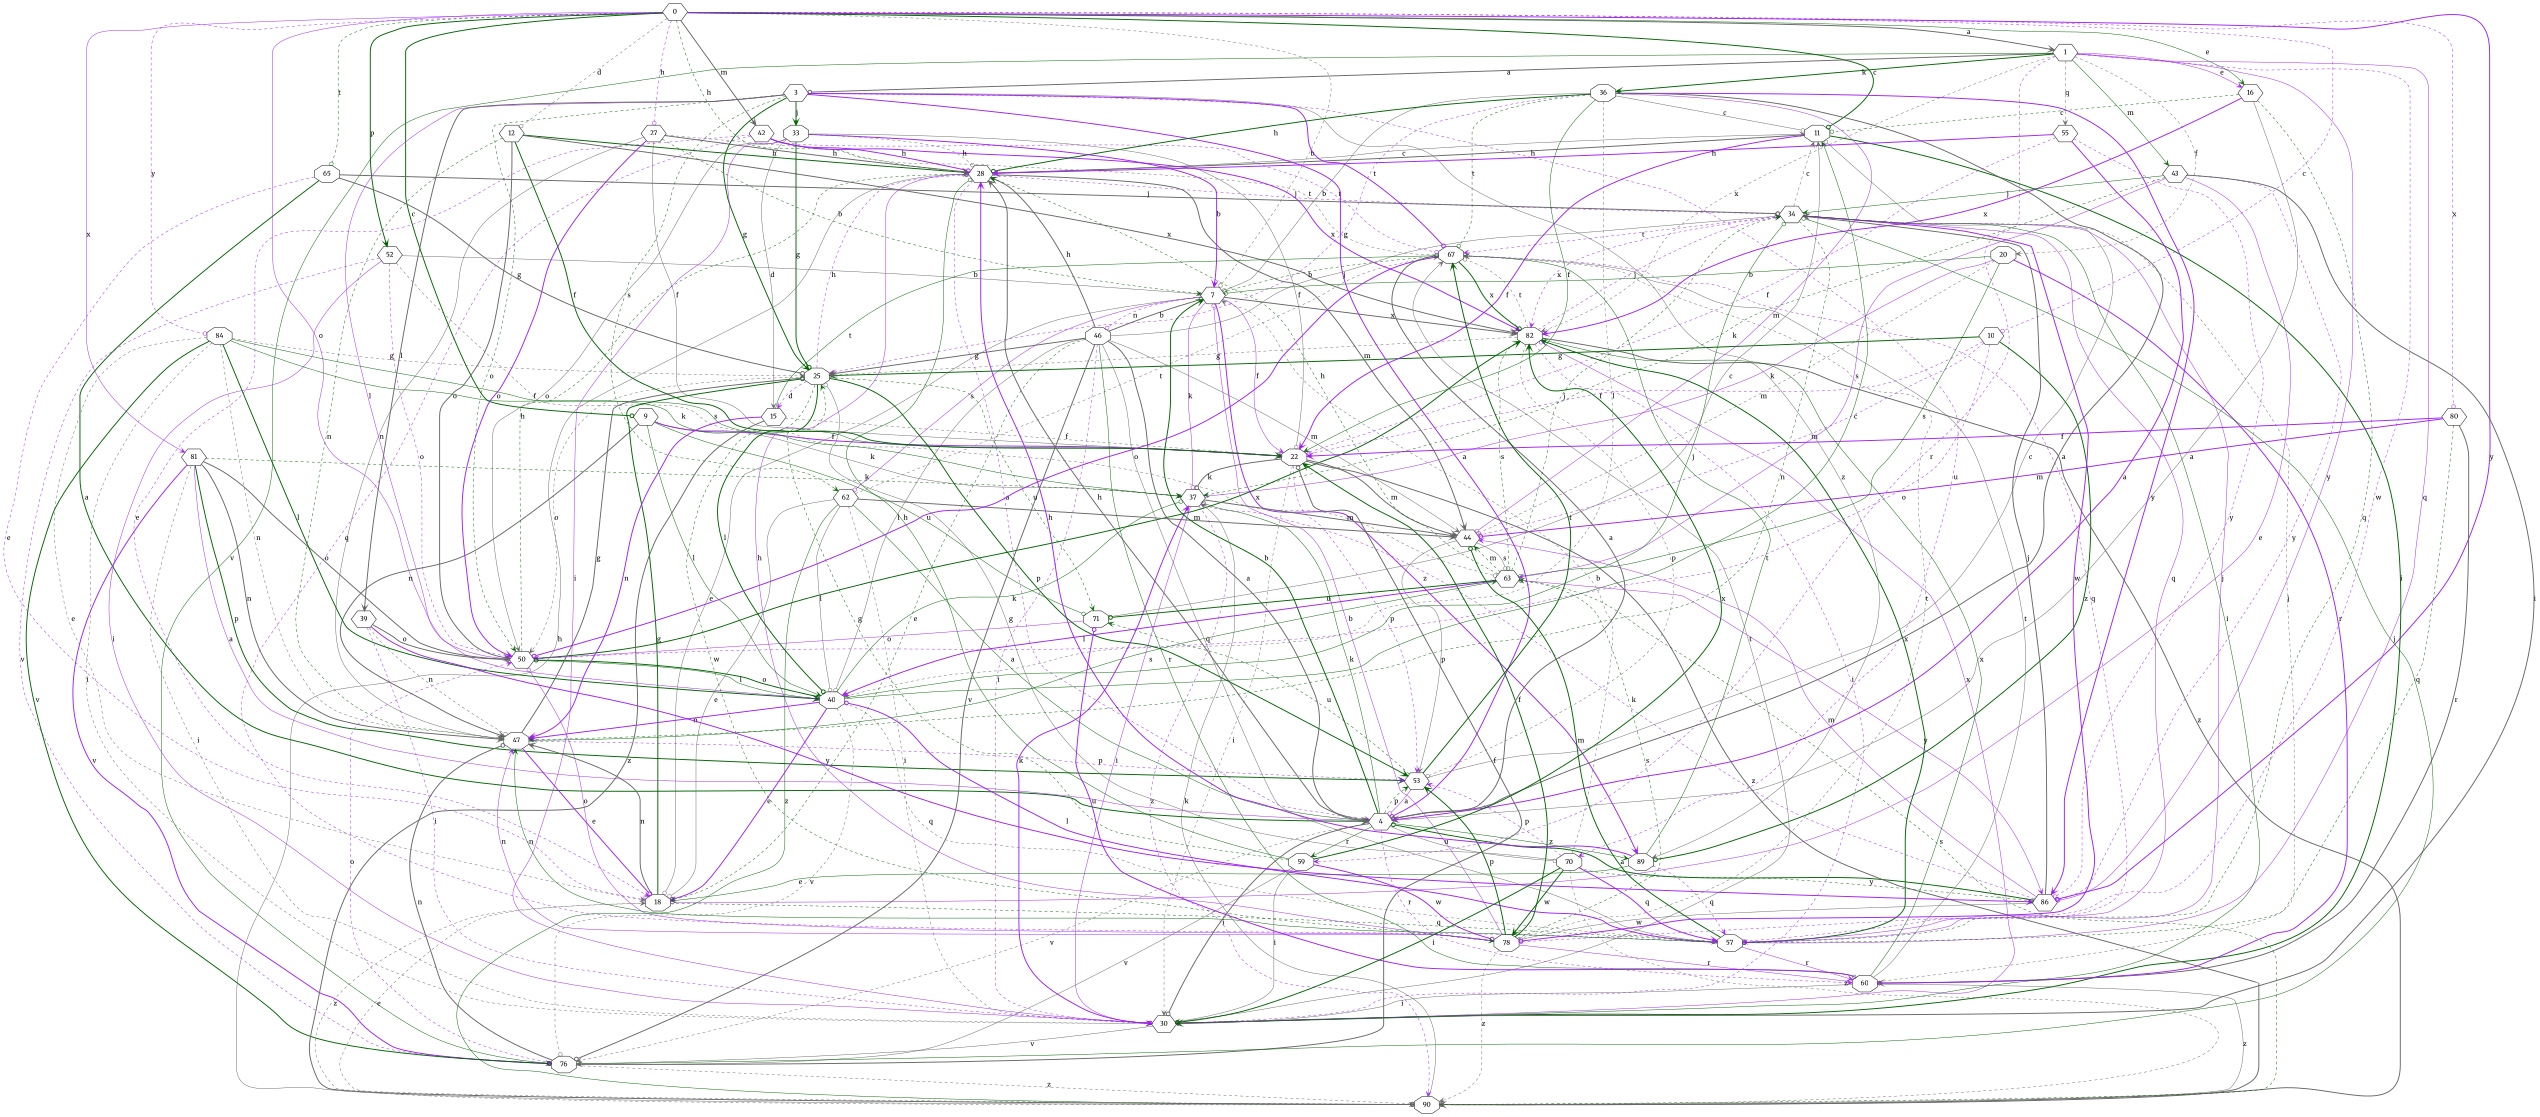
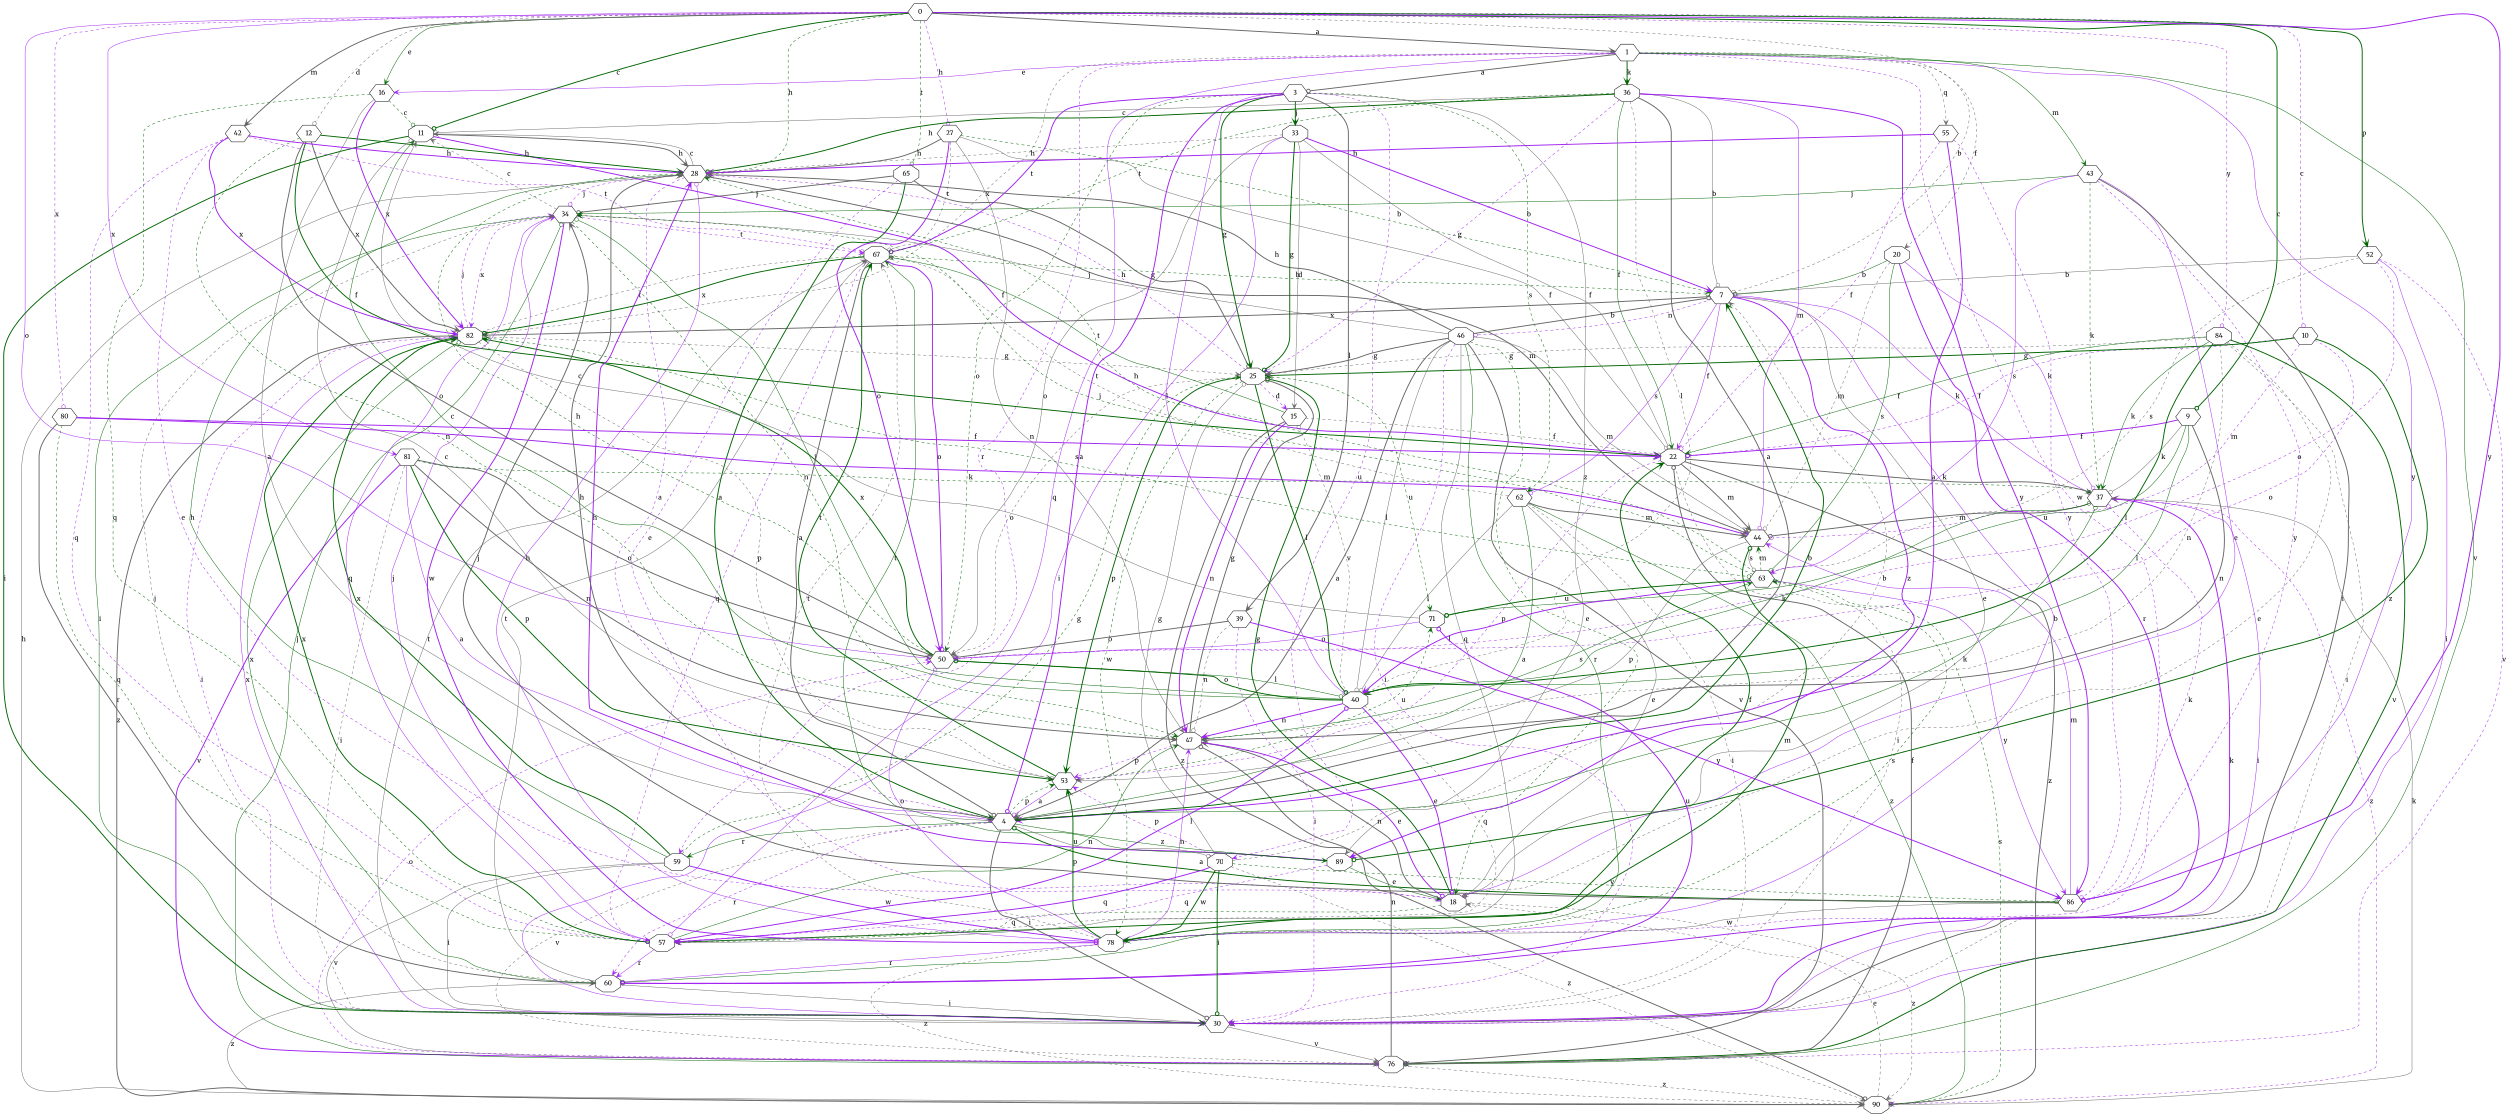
(733, 912) -> (1348, 565)
